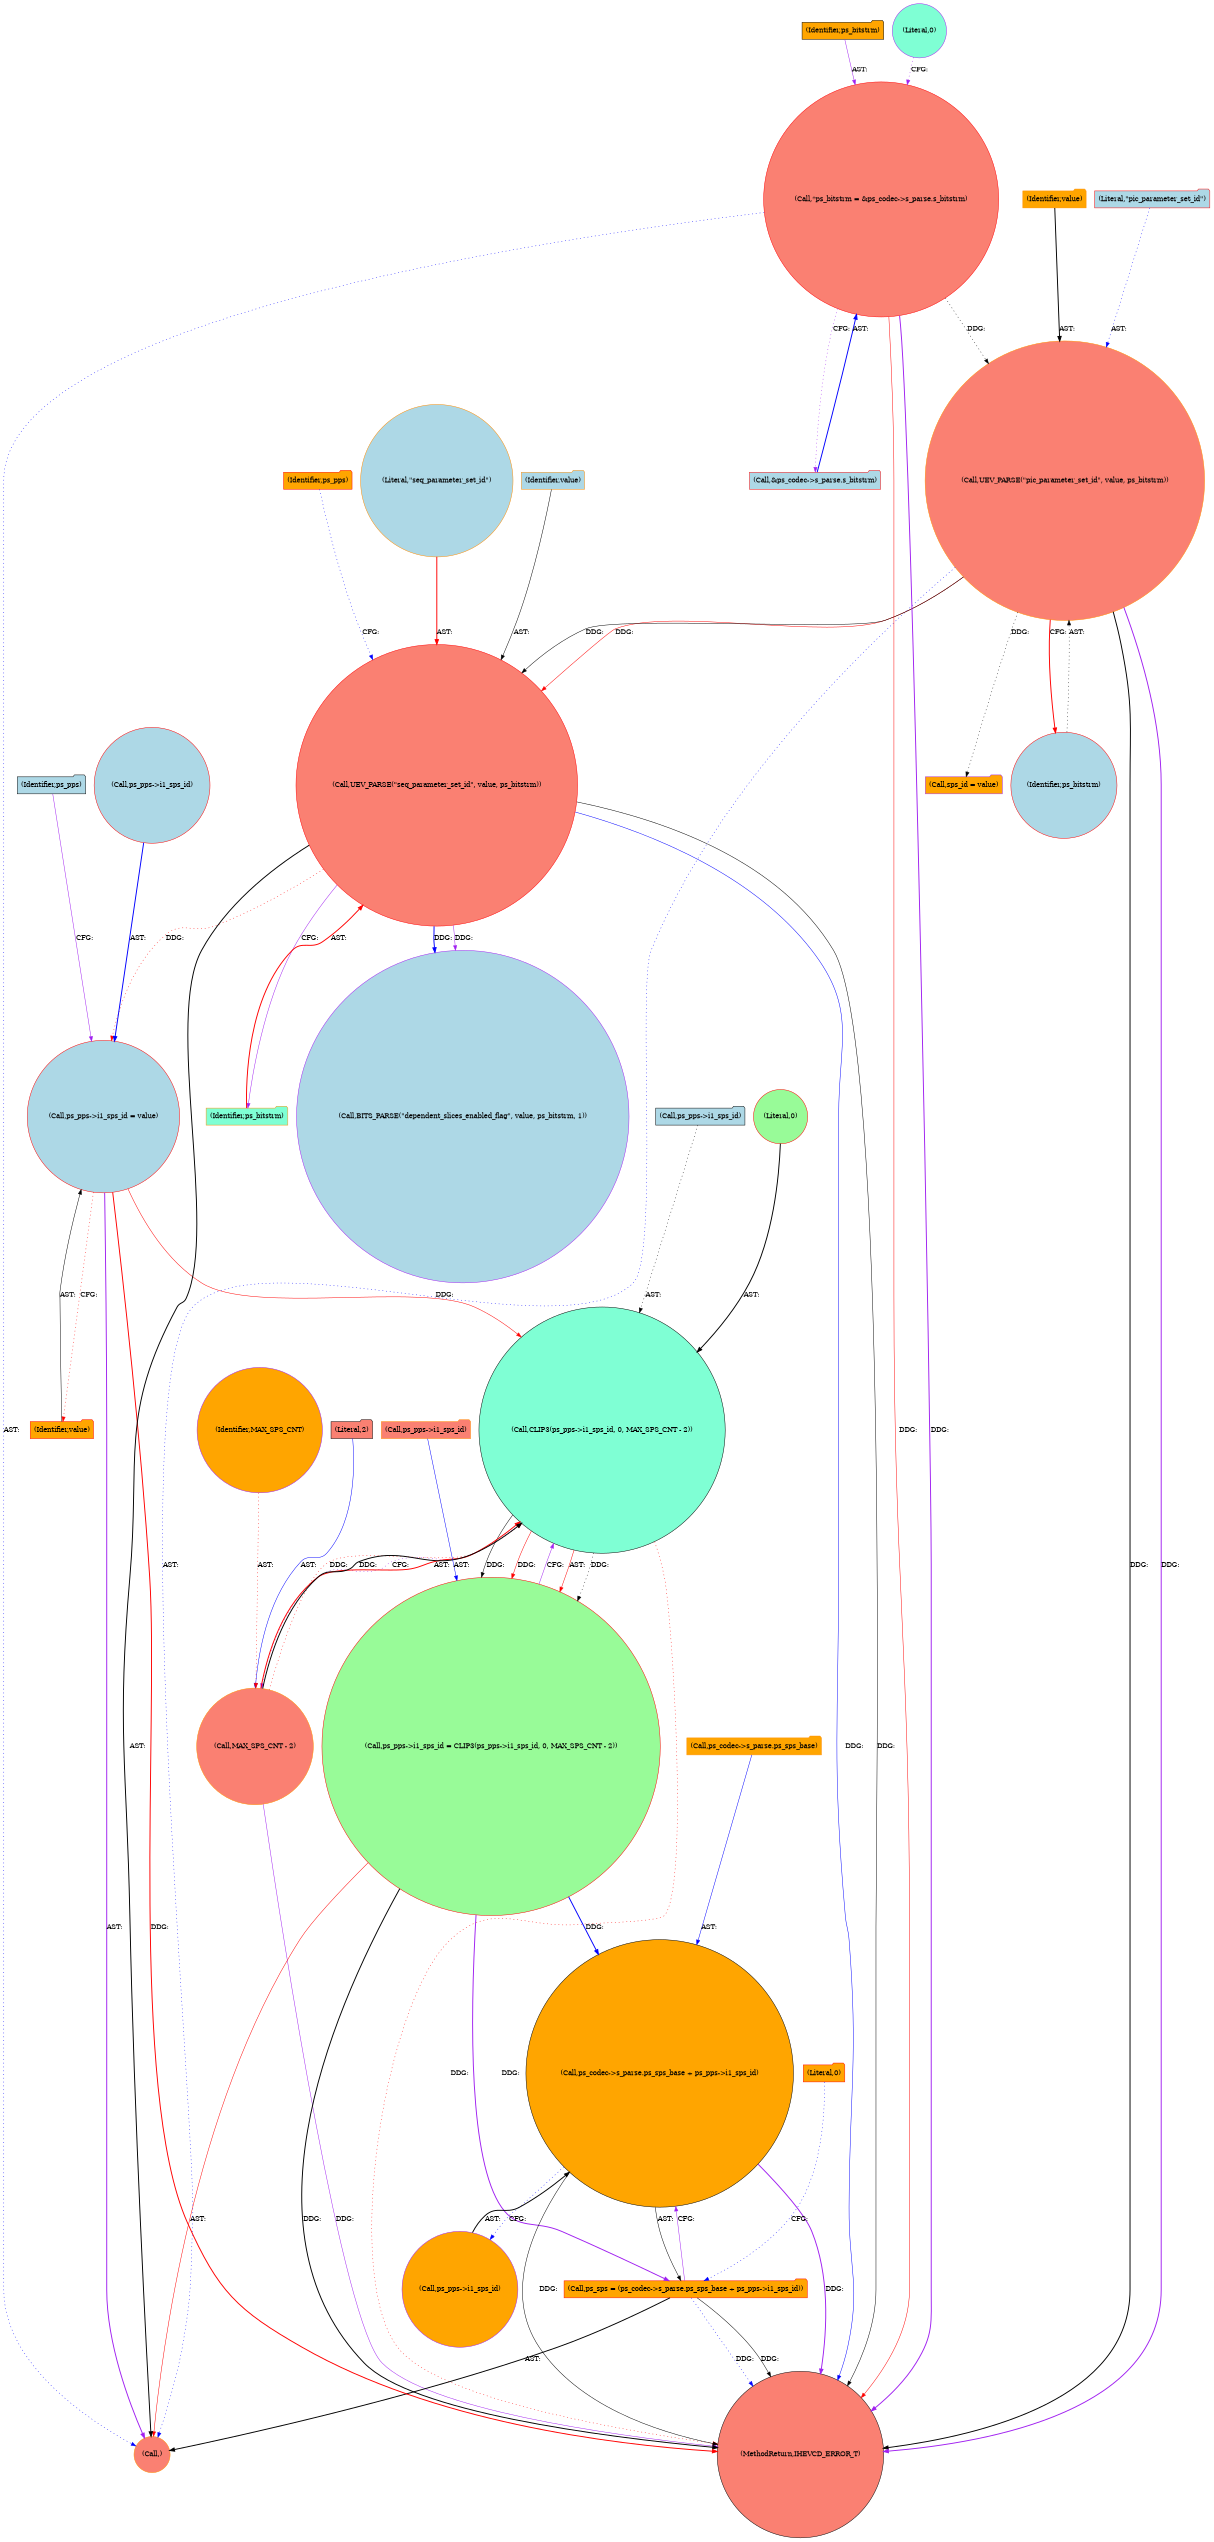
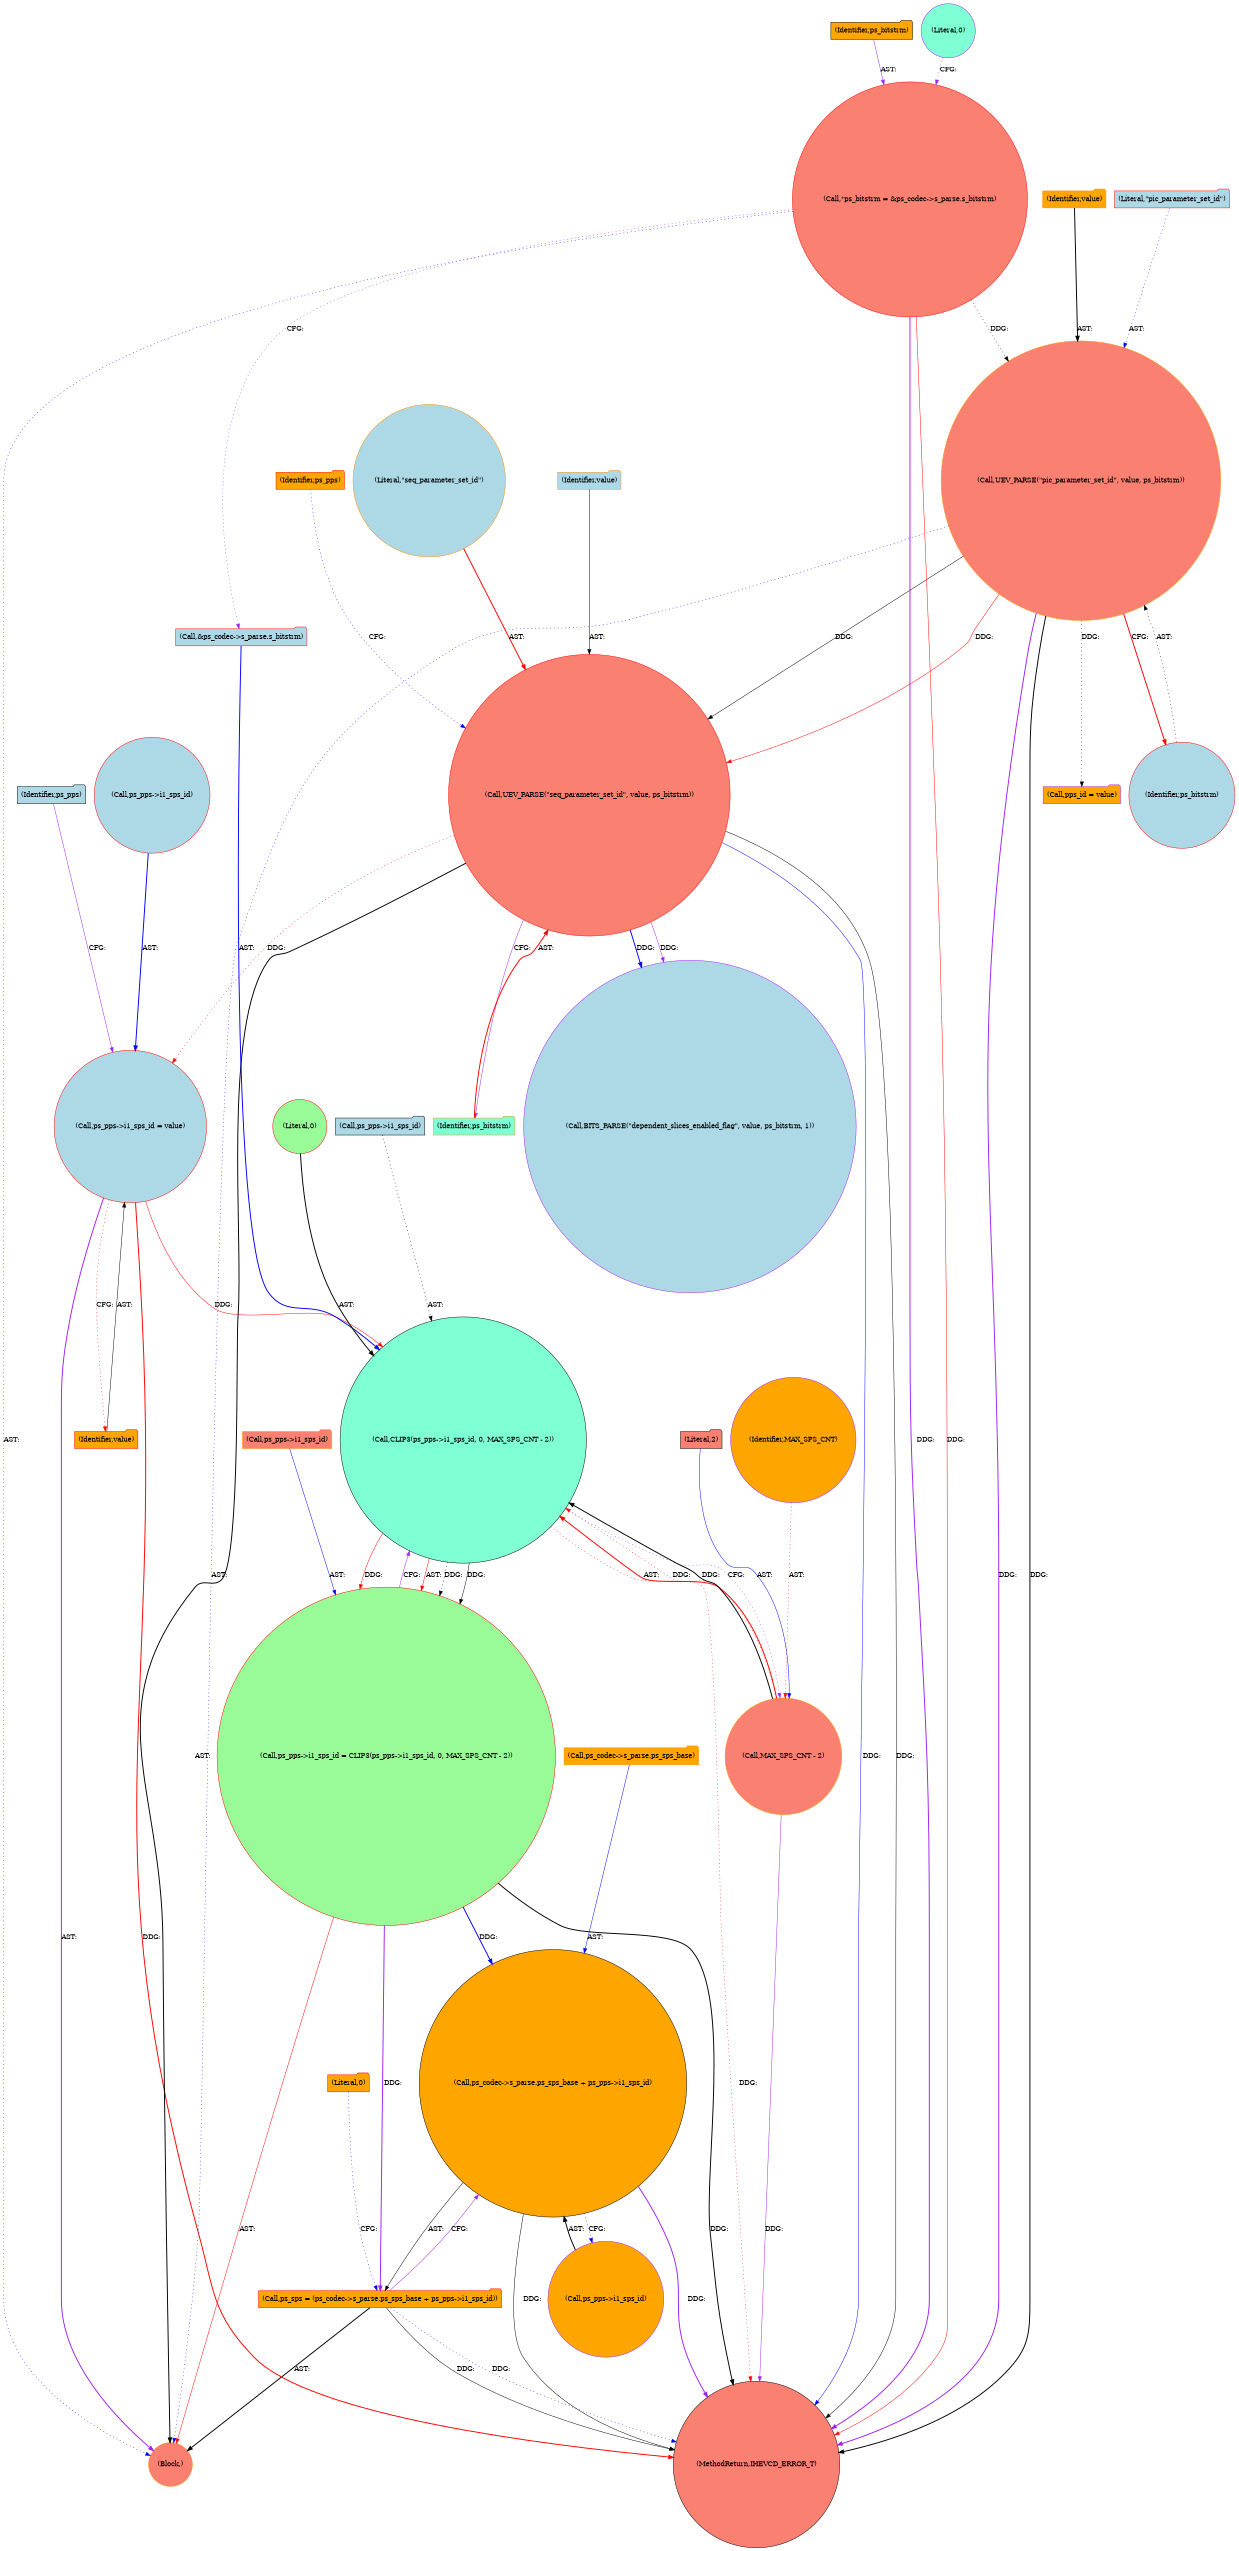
(837, 396) -> (240, 1032)
(964, 785) -> (1082, 795)
(152, 2455) -> (170, 2465)
